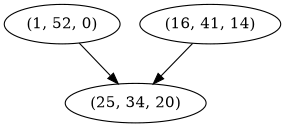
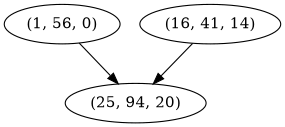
(62, 24) -> (62, 24)
(136, 103) -> (136, 103)
